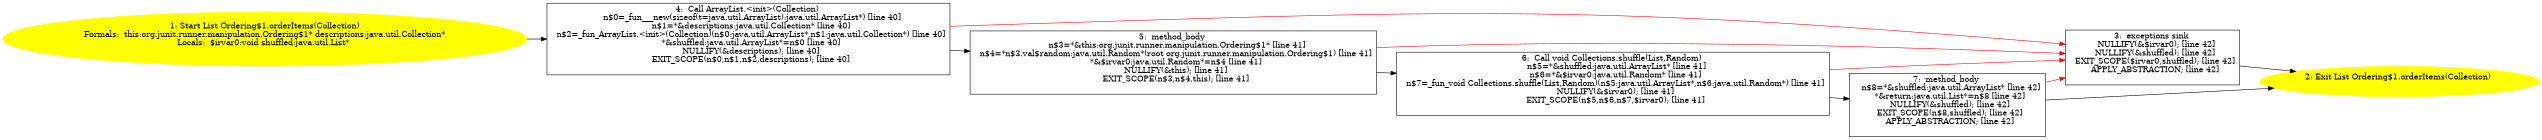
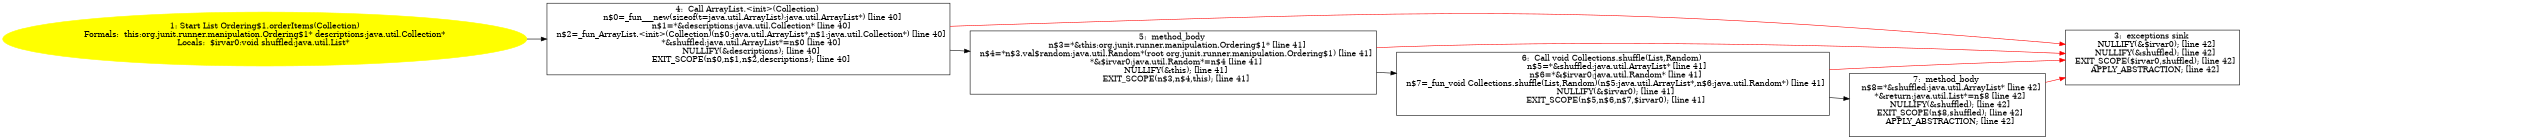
(2399, 82) -> none
